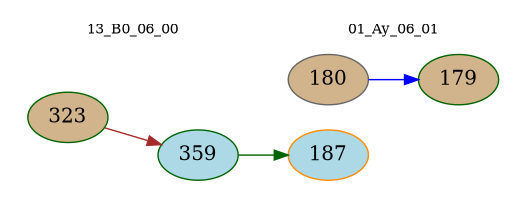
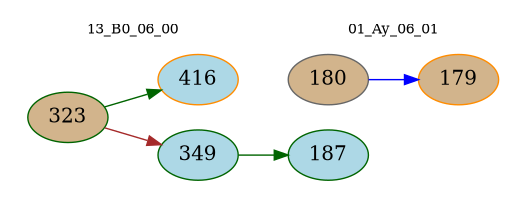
none -> (198, 80)
(459, 80) -> (459, 80)
(198, 155) -> (198, 155)
(328, 155) -> (328, 155)
